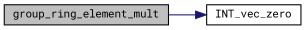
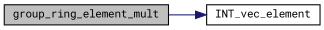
(254, 15) -> (263, 15)
